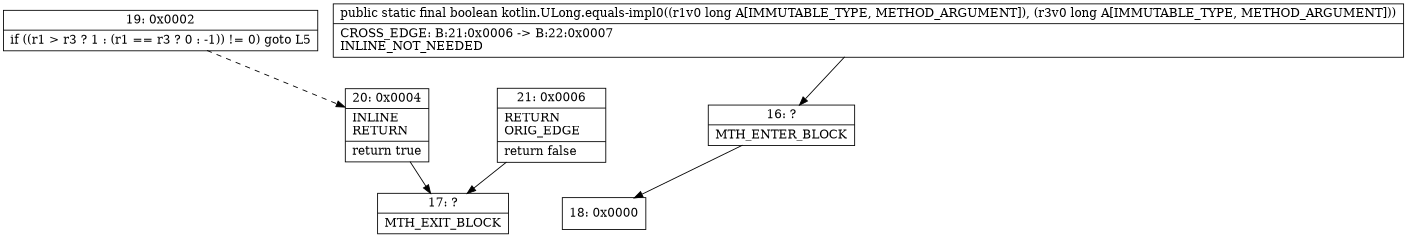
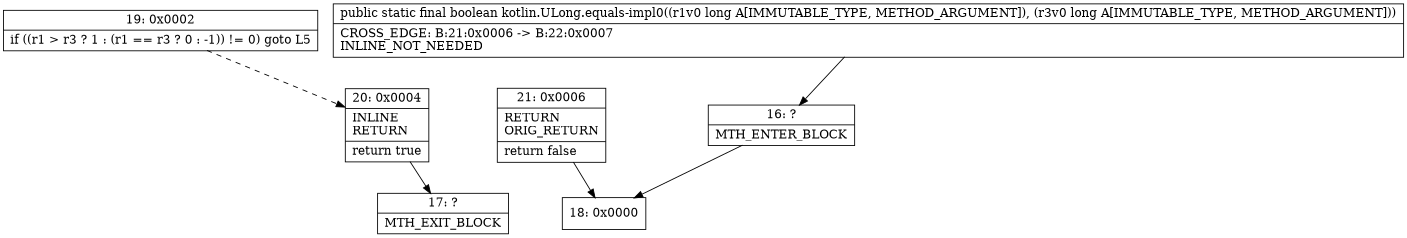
(542, 131) -> (552, 131)
(490, 175) -> (582, 176)
